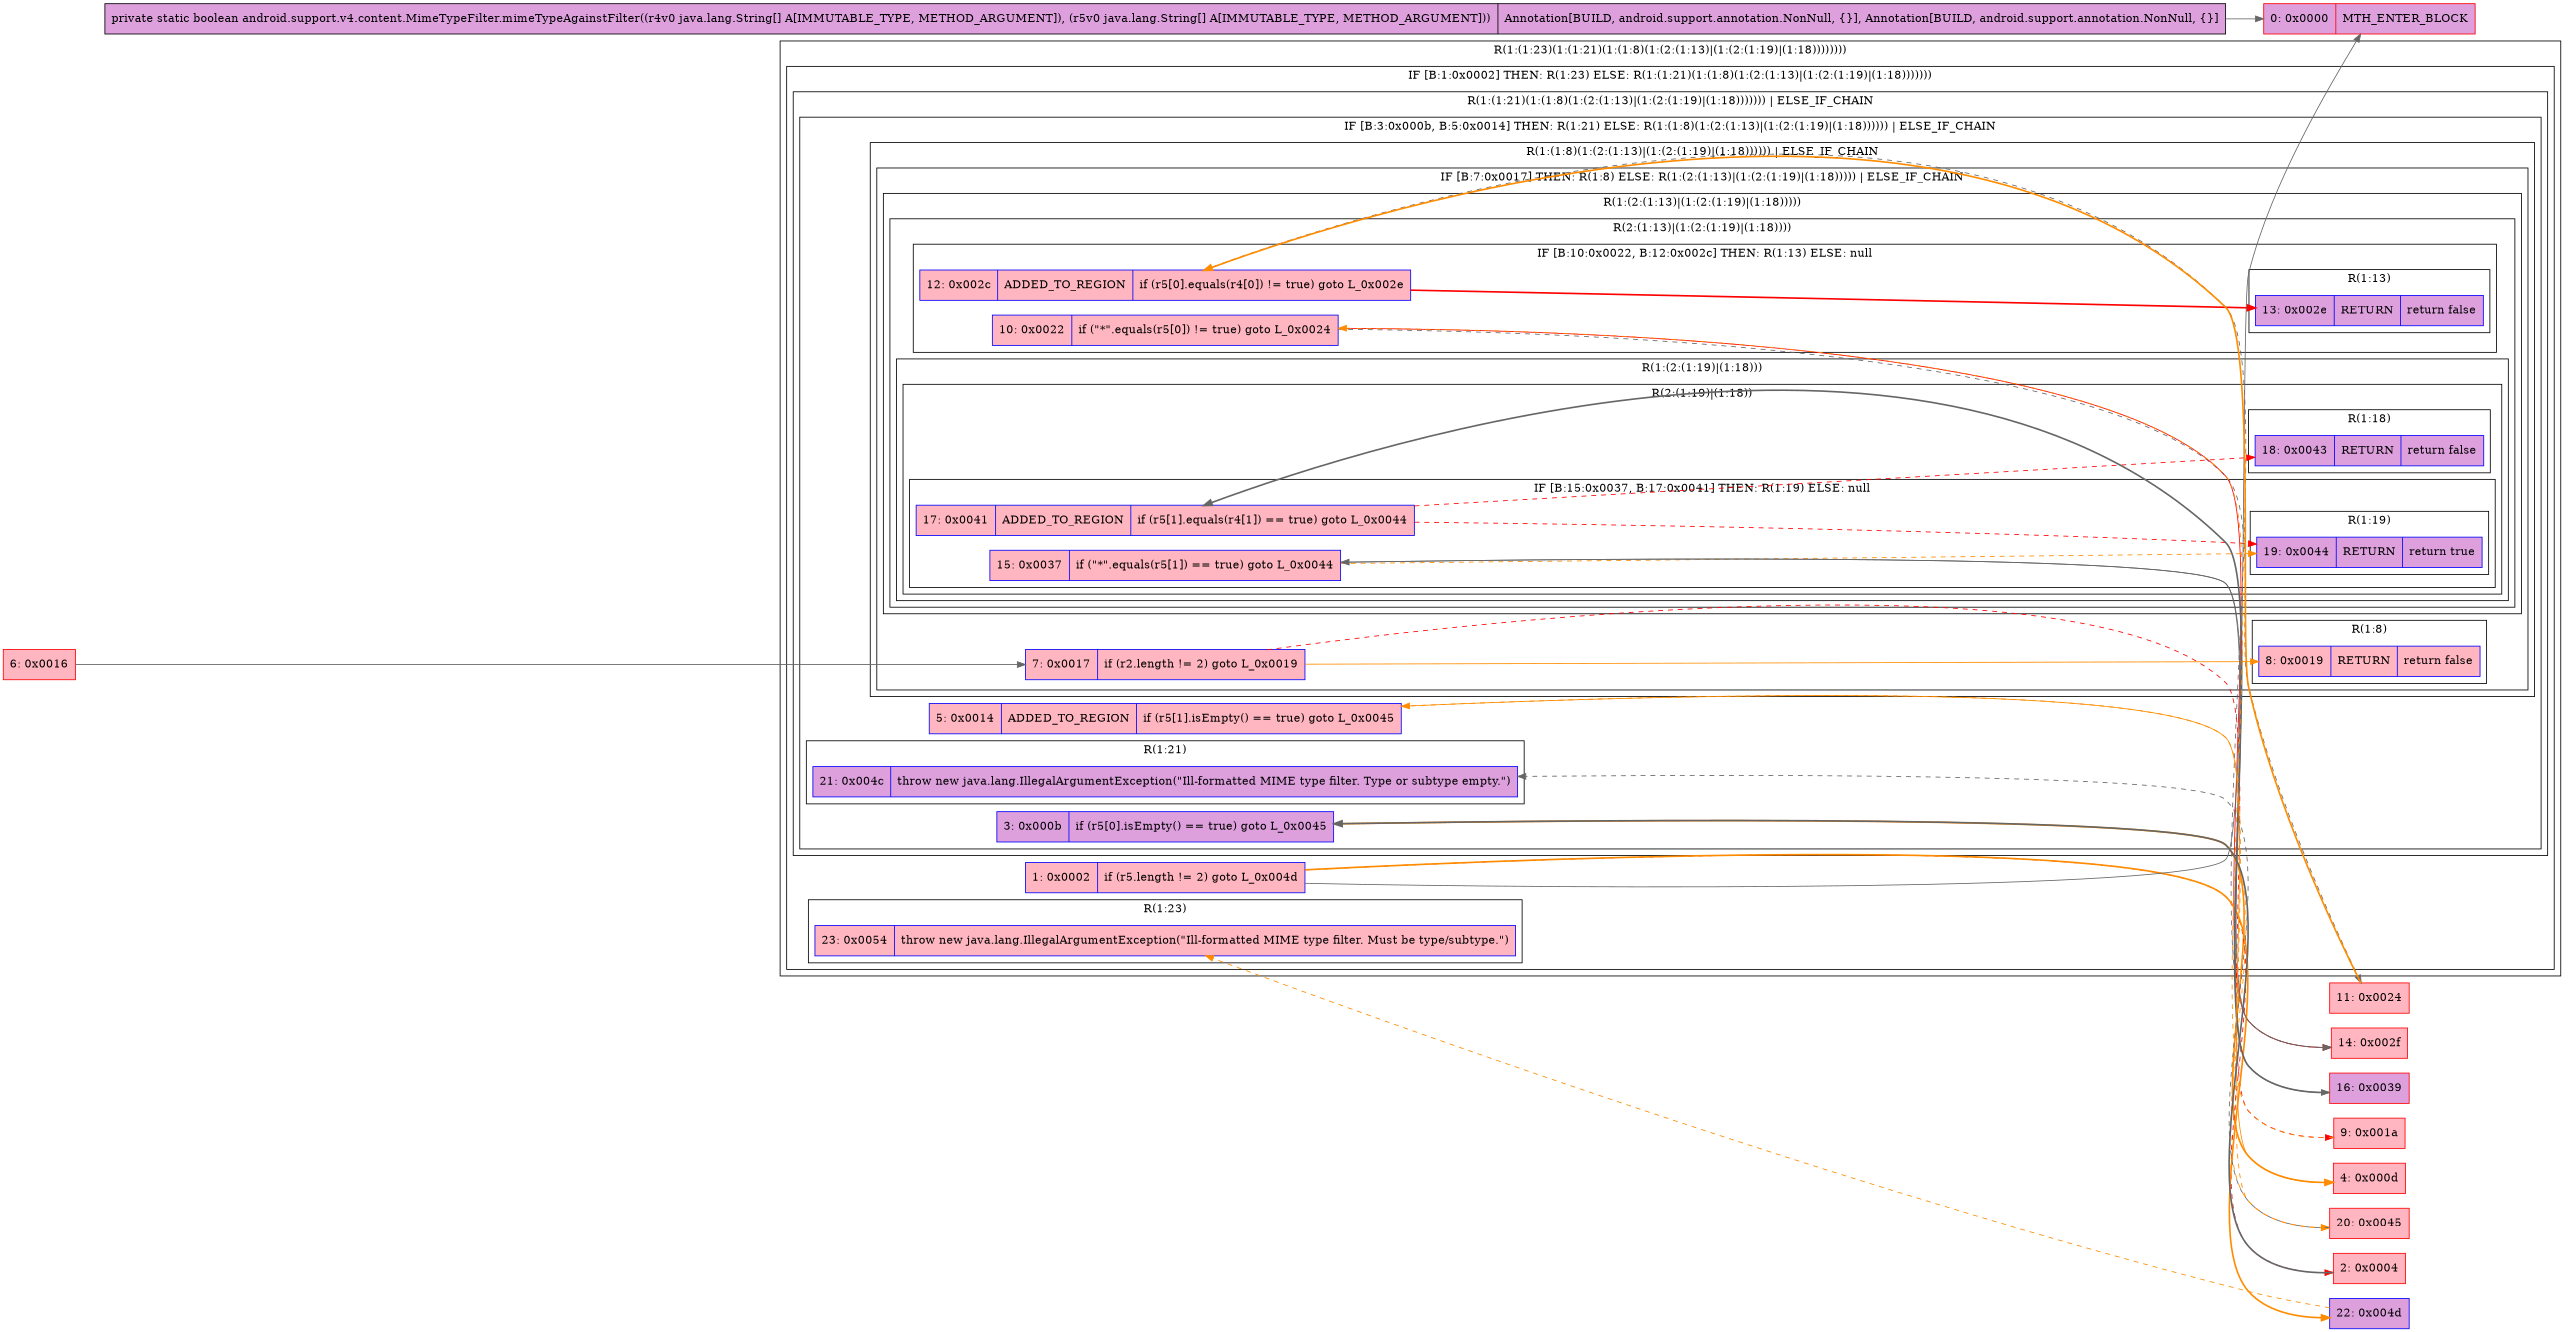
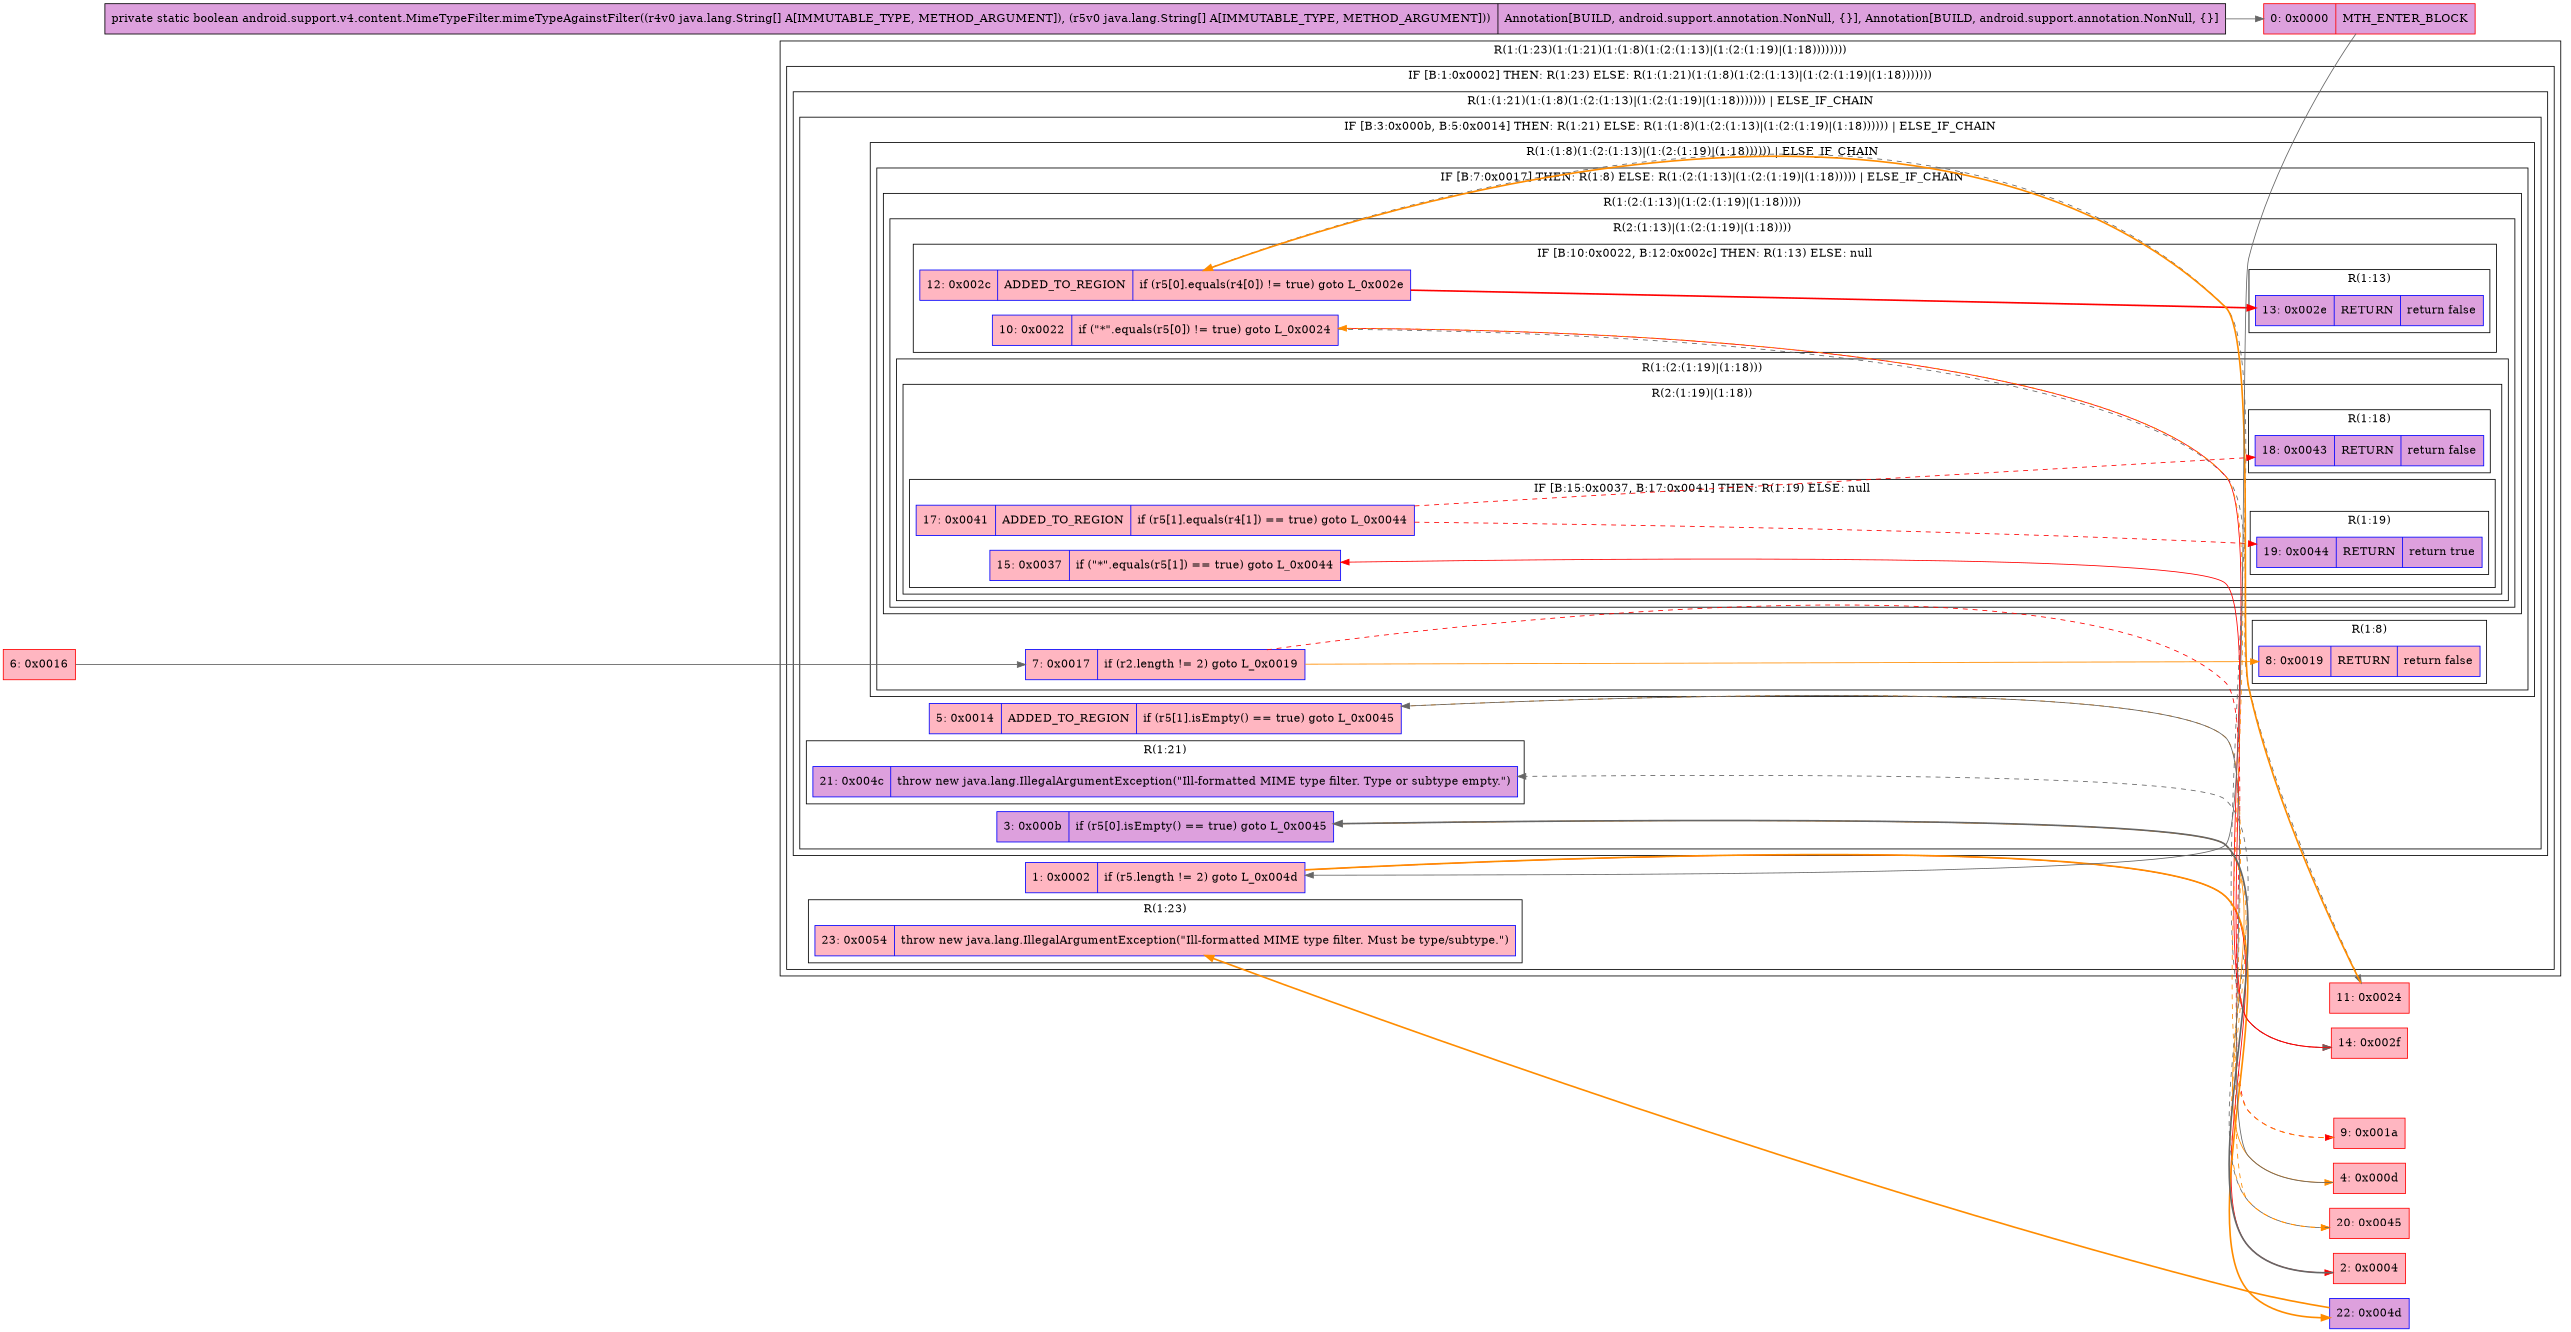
(1976, 557) -> none
(2053, 564) -> (2053, 564)
(2077, 704) -> (2077, 704)
(1981, 823) -> (1981, 823)
(1988, 858) -> (1988, 858)
(2188, 870) -> (2227, 839)
(2369, 1088) -> none
(1766, 1150) -> (1766, 1150)
